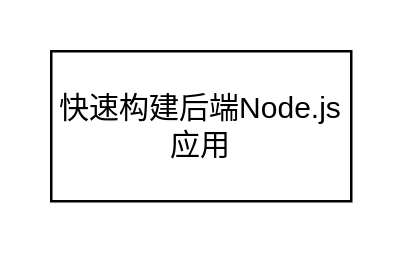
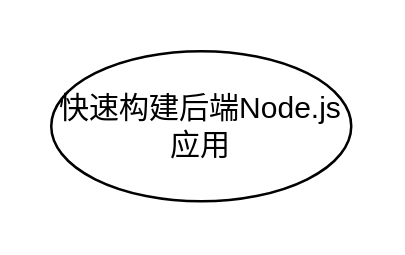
(201, 126) -> (201, 126)
